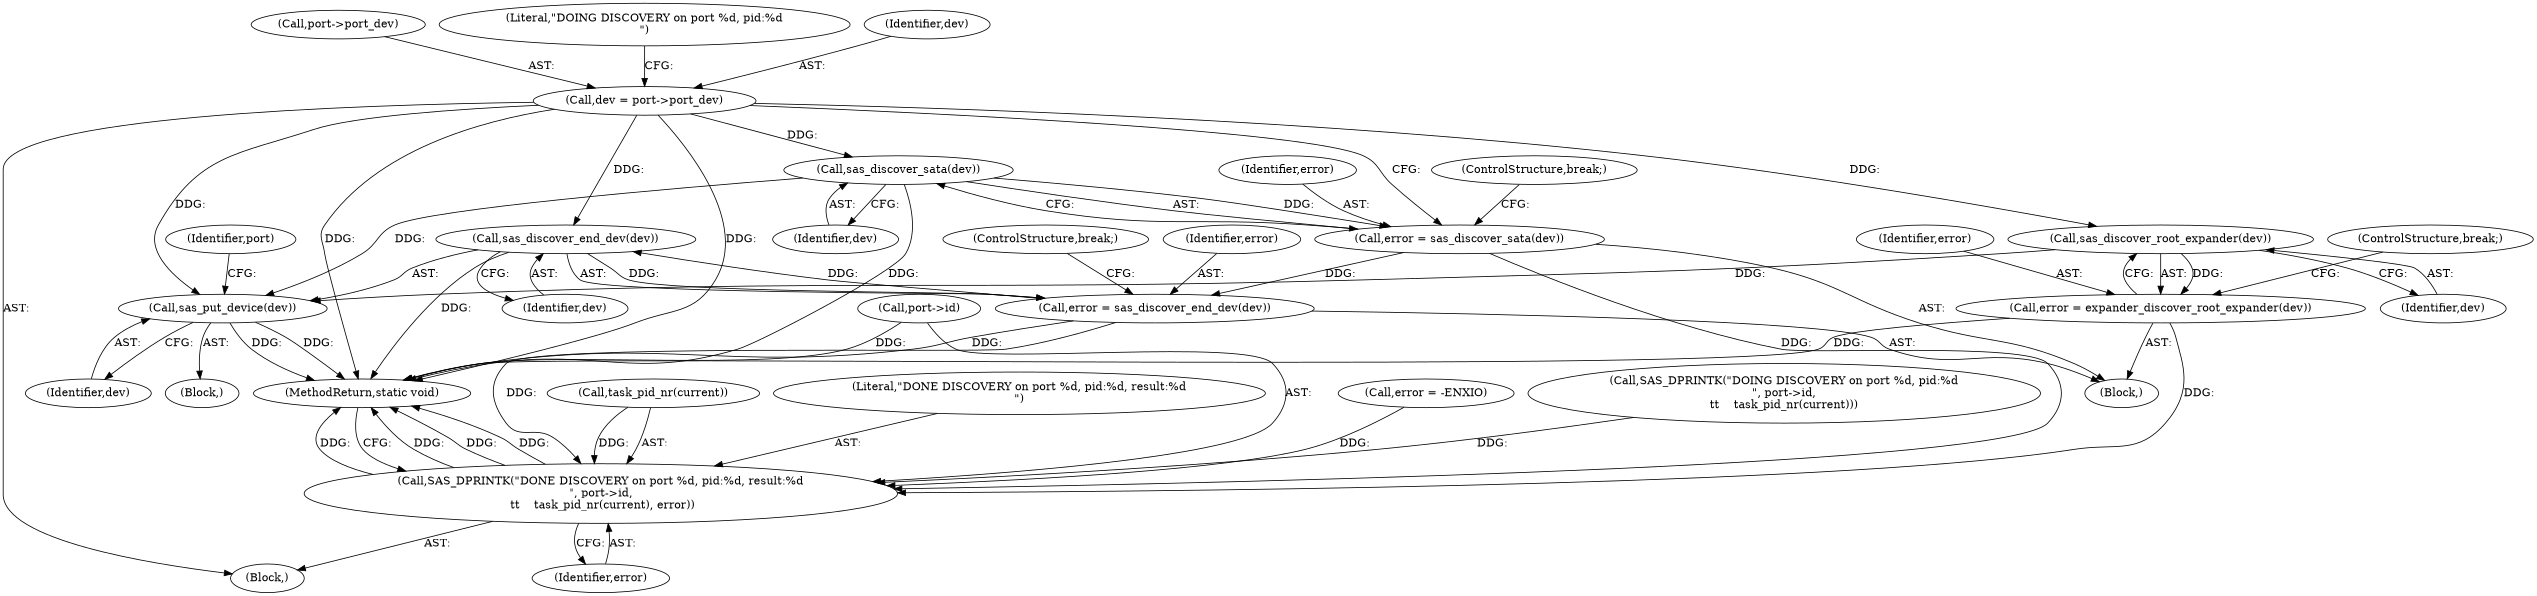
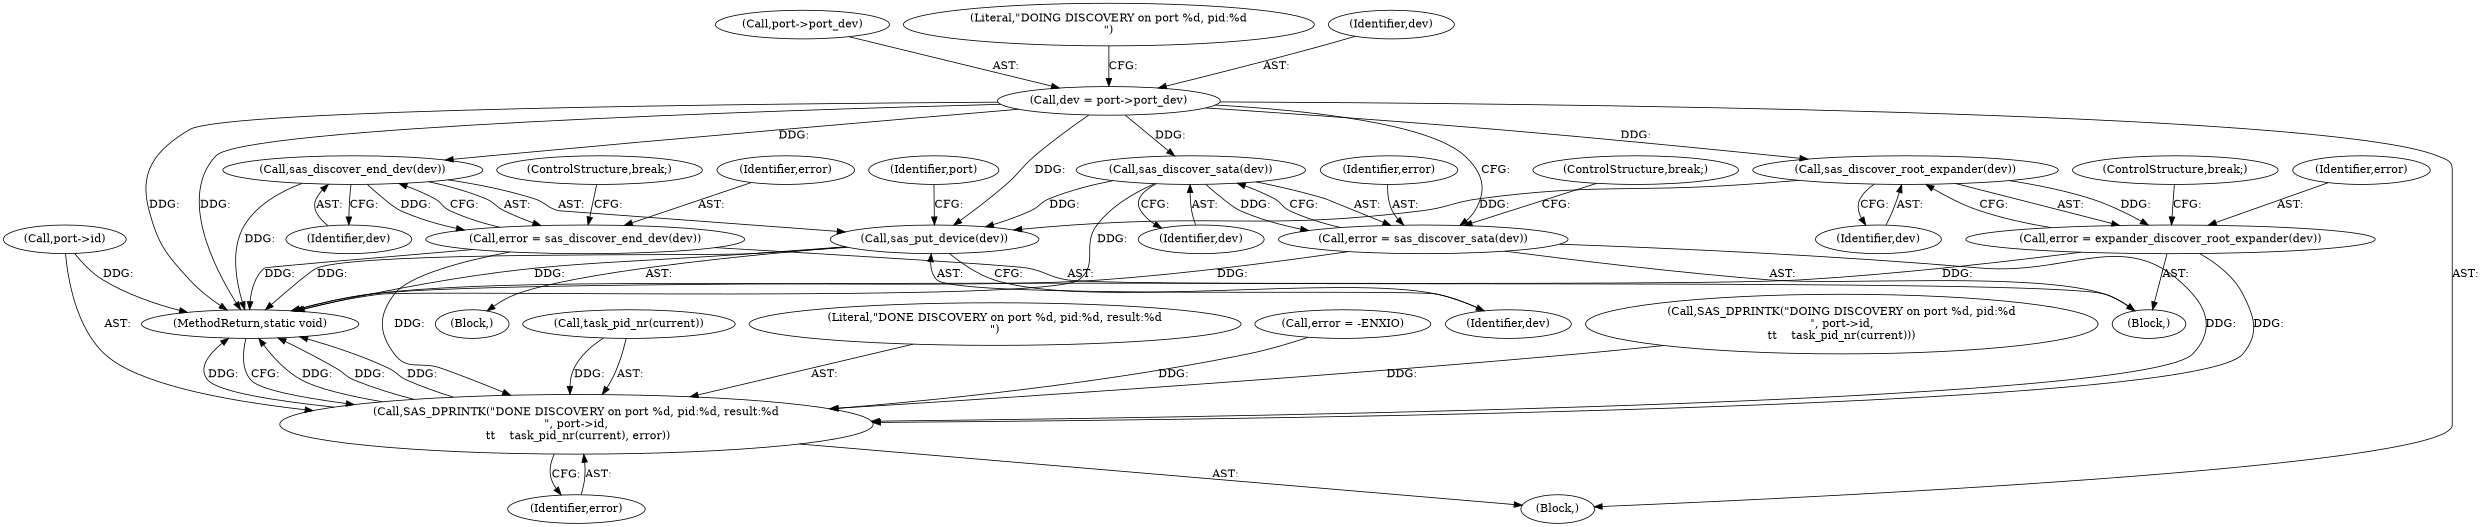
(1311, 273) -> (824, 284)
(845, 274) -> (466, 205)
